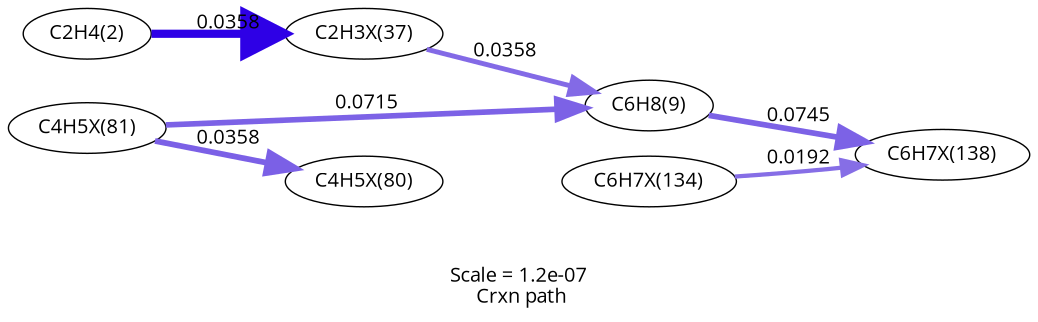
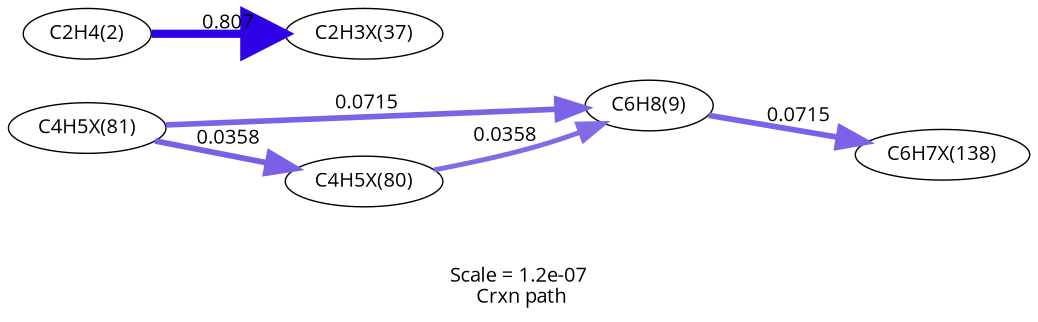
(226, 23) -> (226, 23)
(499, 68) -> (508, 154)
(796, 116) -> (796, 116)
(649, 181) -> none
